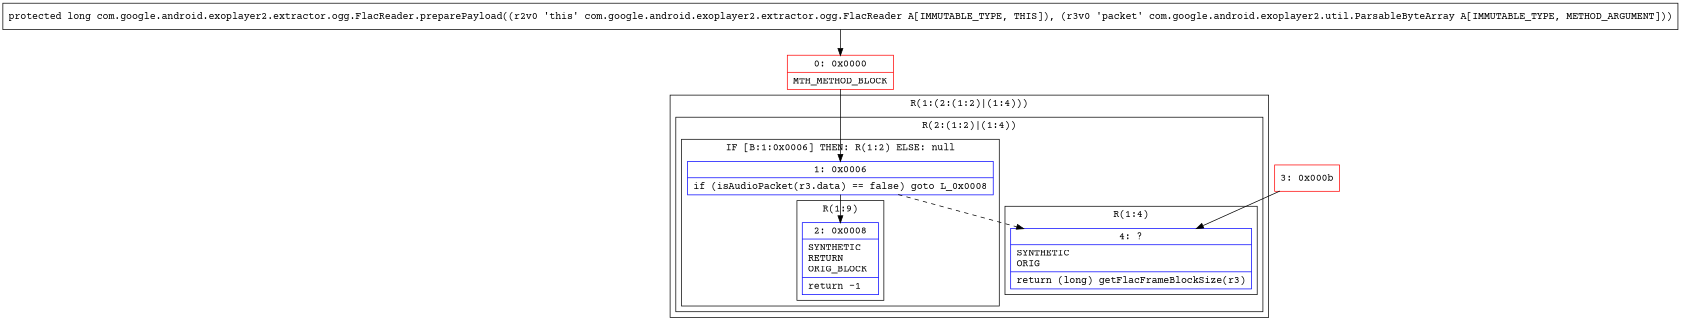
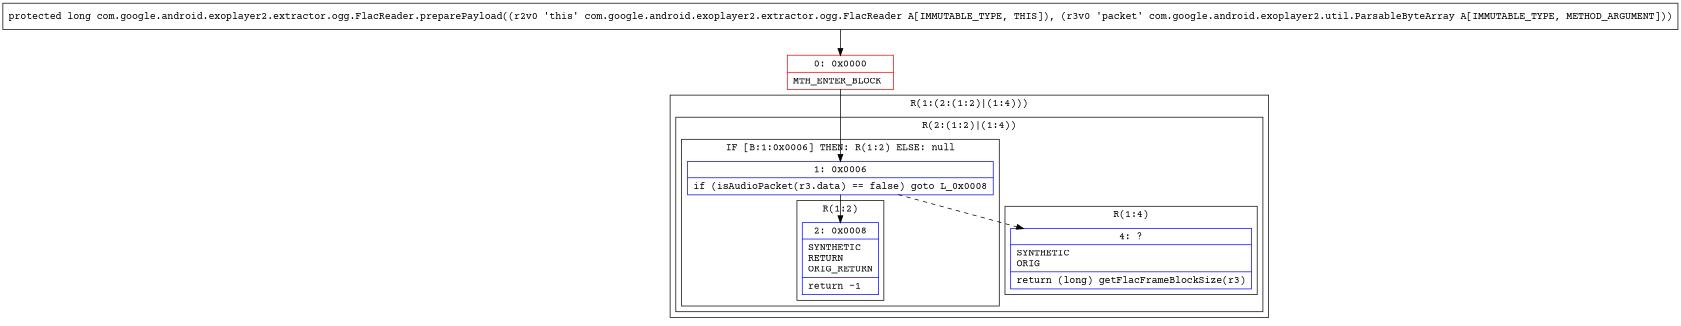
(840, 81) -> (837, 81)
(1307, 178) -> none
(840, 209) -> (840, 209)
(838, 269) -> (840, 269)
